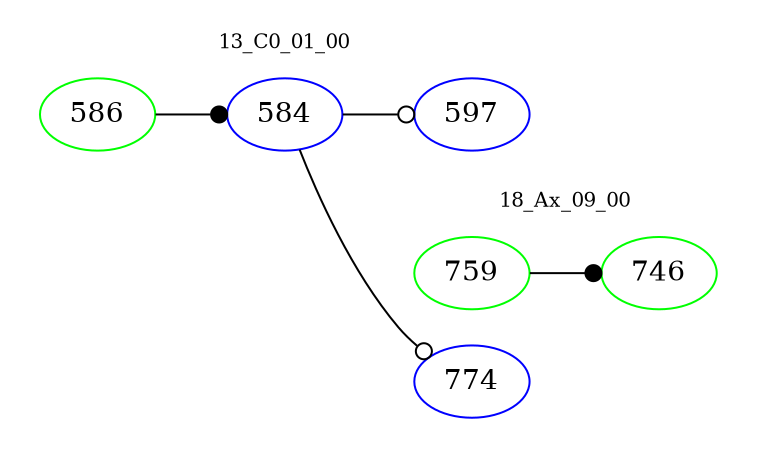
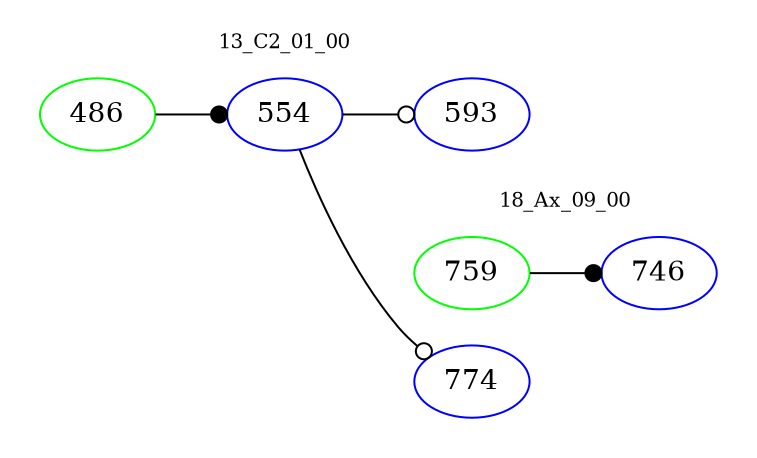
(285, 43) -> (285, 43)
(98, 114) -> (98, 114)
(285, 114) -> (285, 114)
(472, 114) -> (472, 114)
(659, 273) -> (659, 273)
